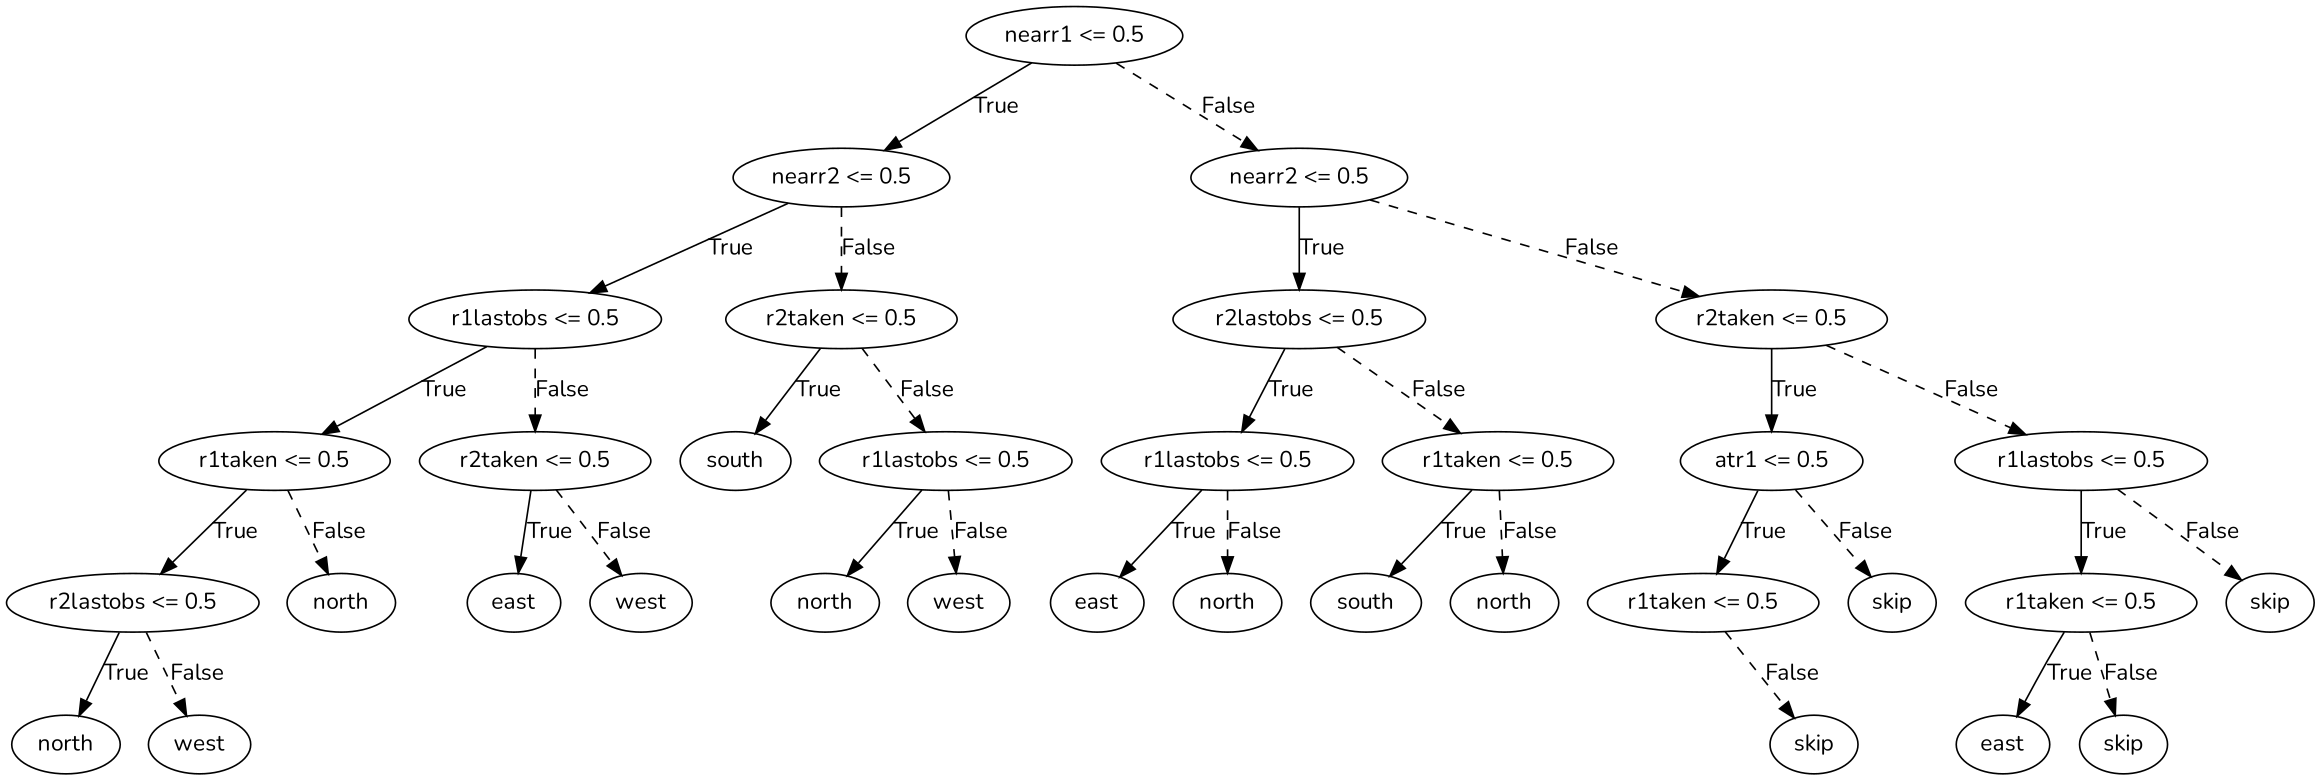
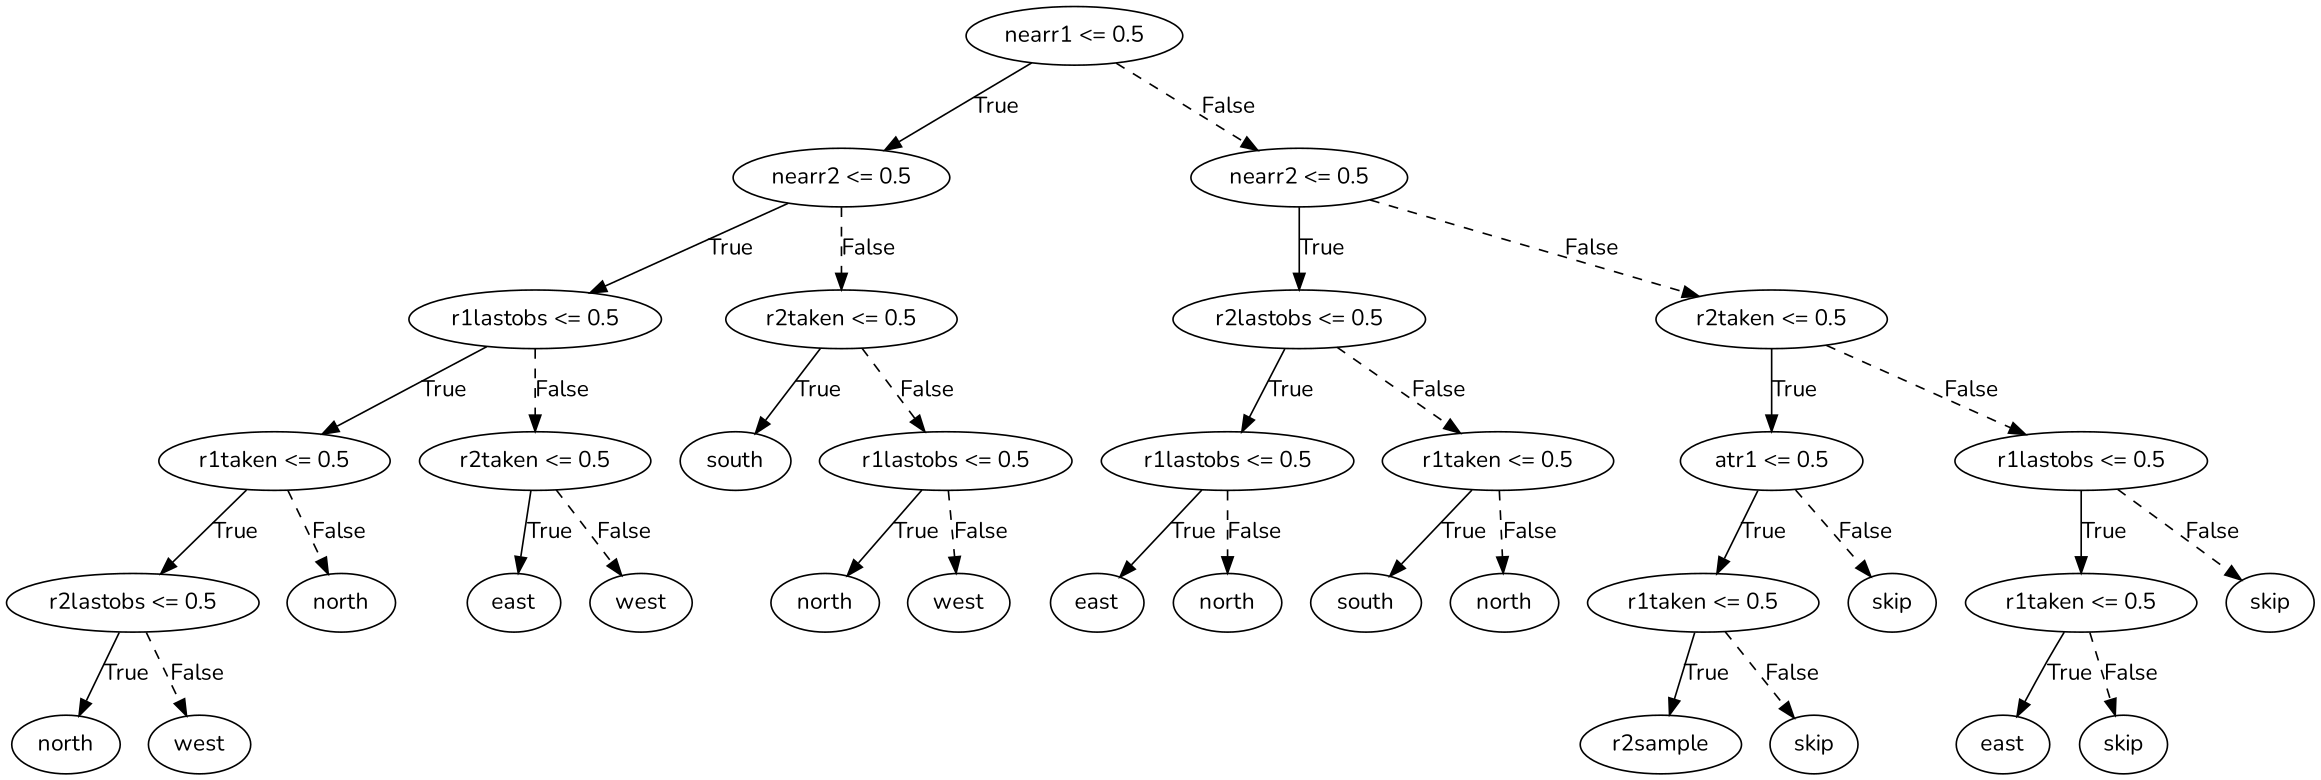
none -> (1661, 745)
